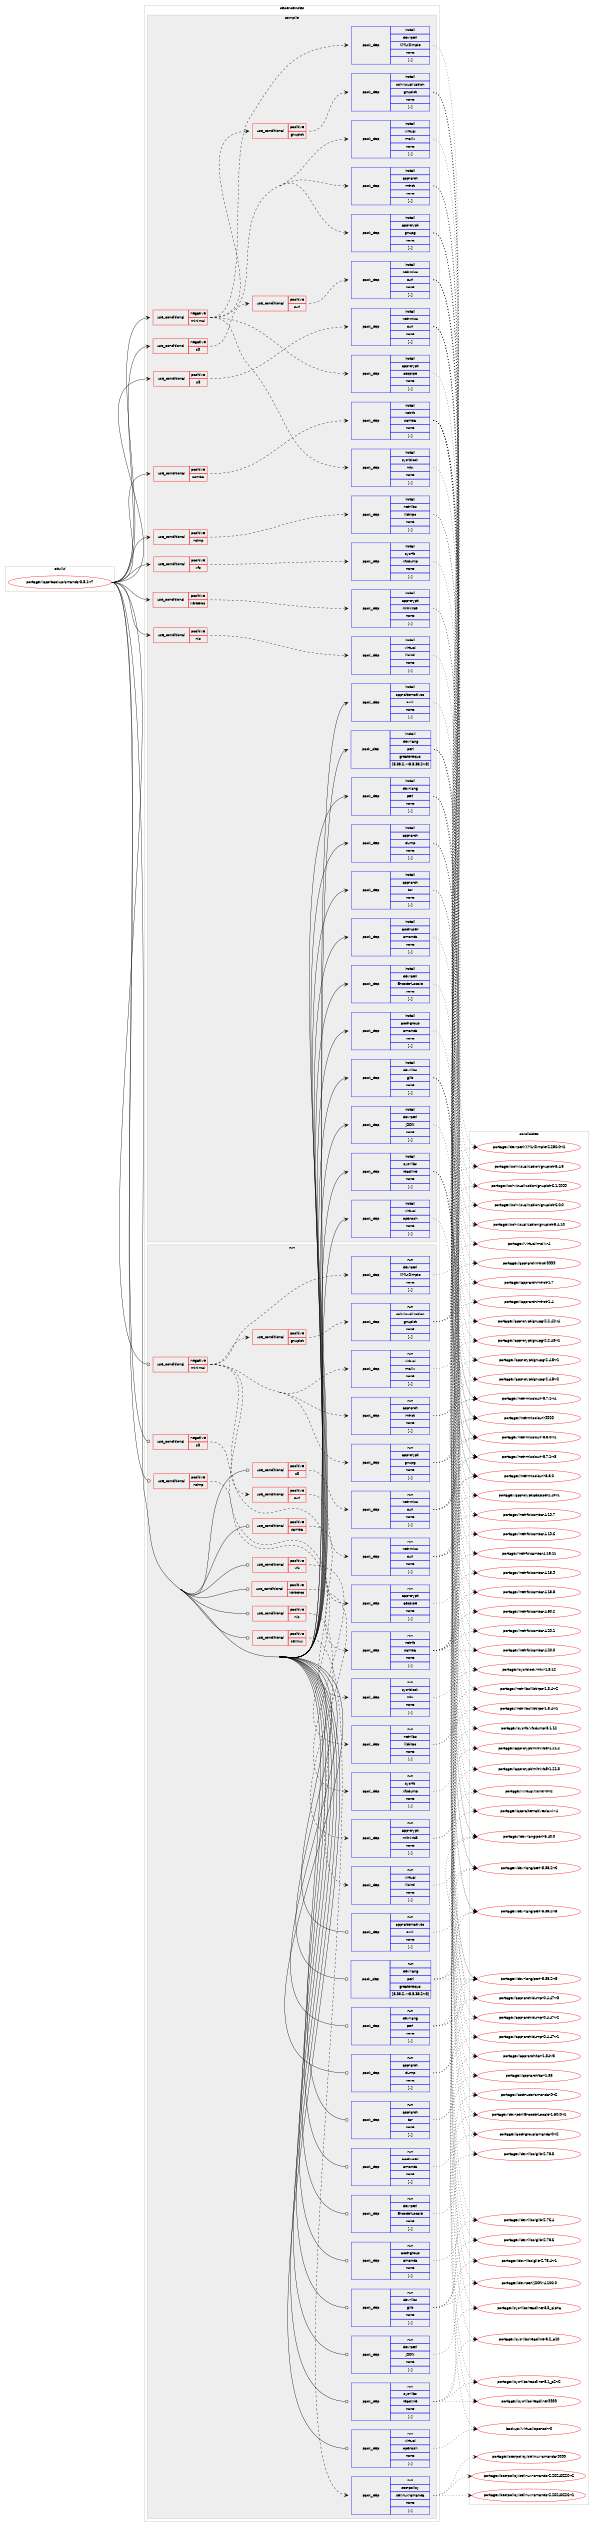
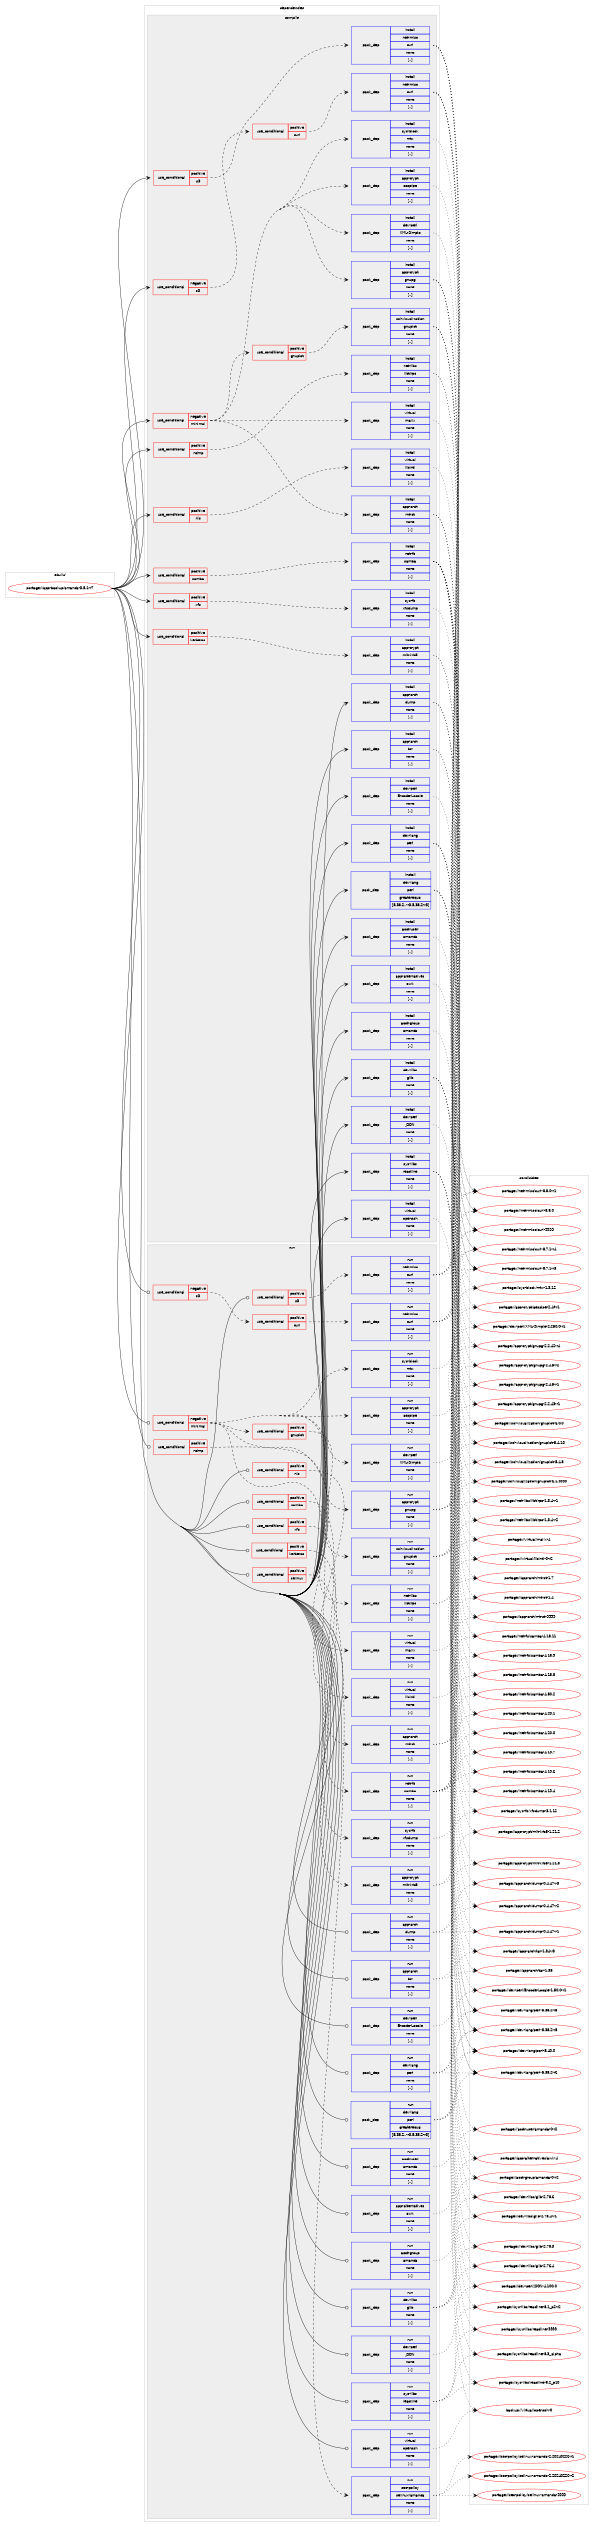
none -> (529, 1791)
